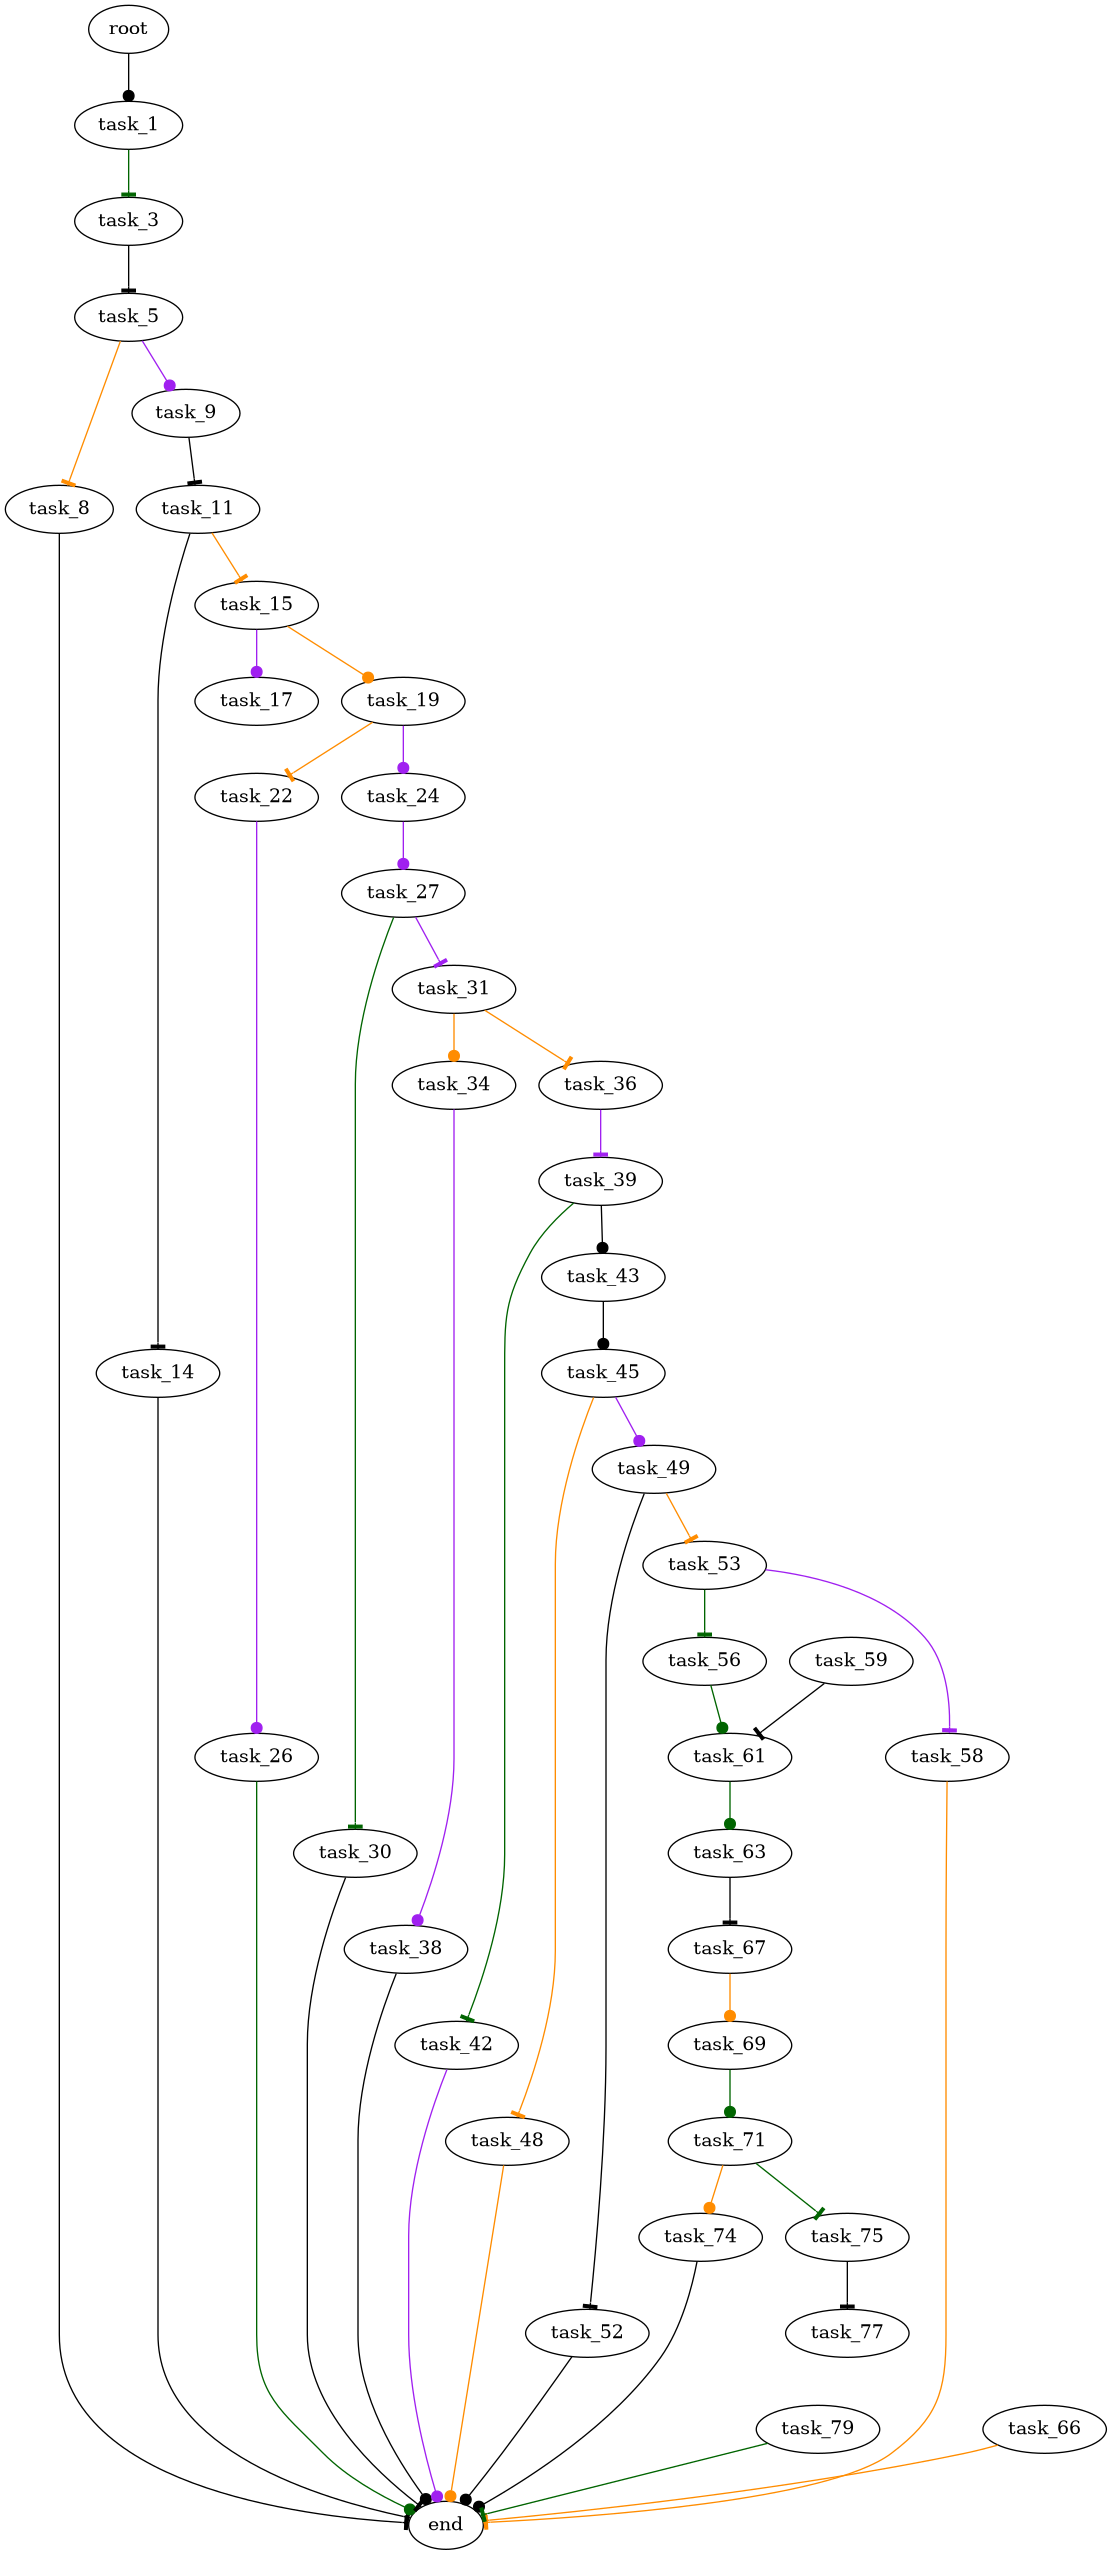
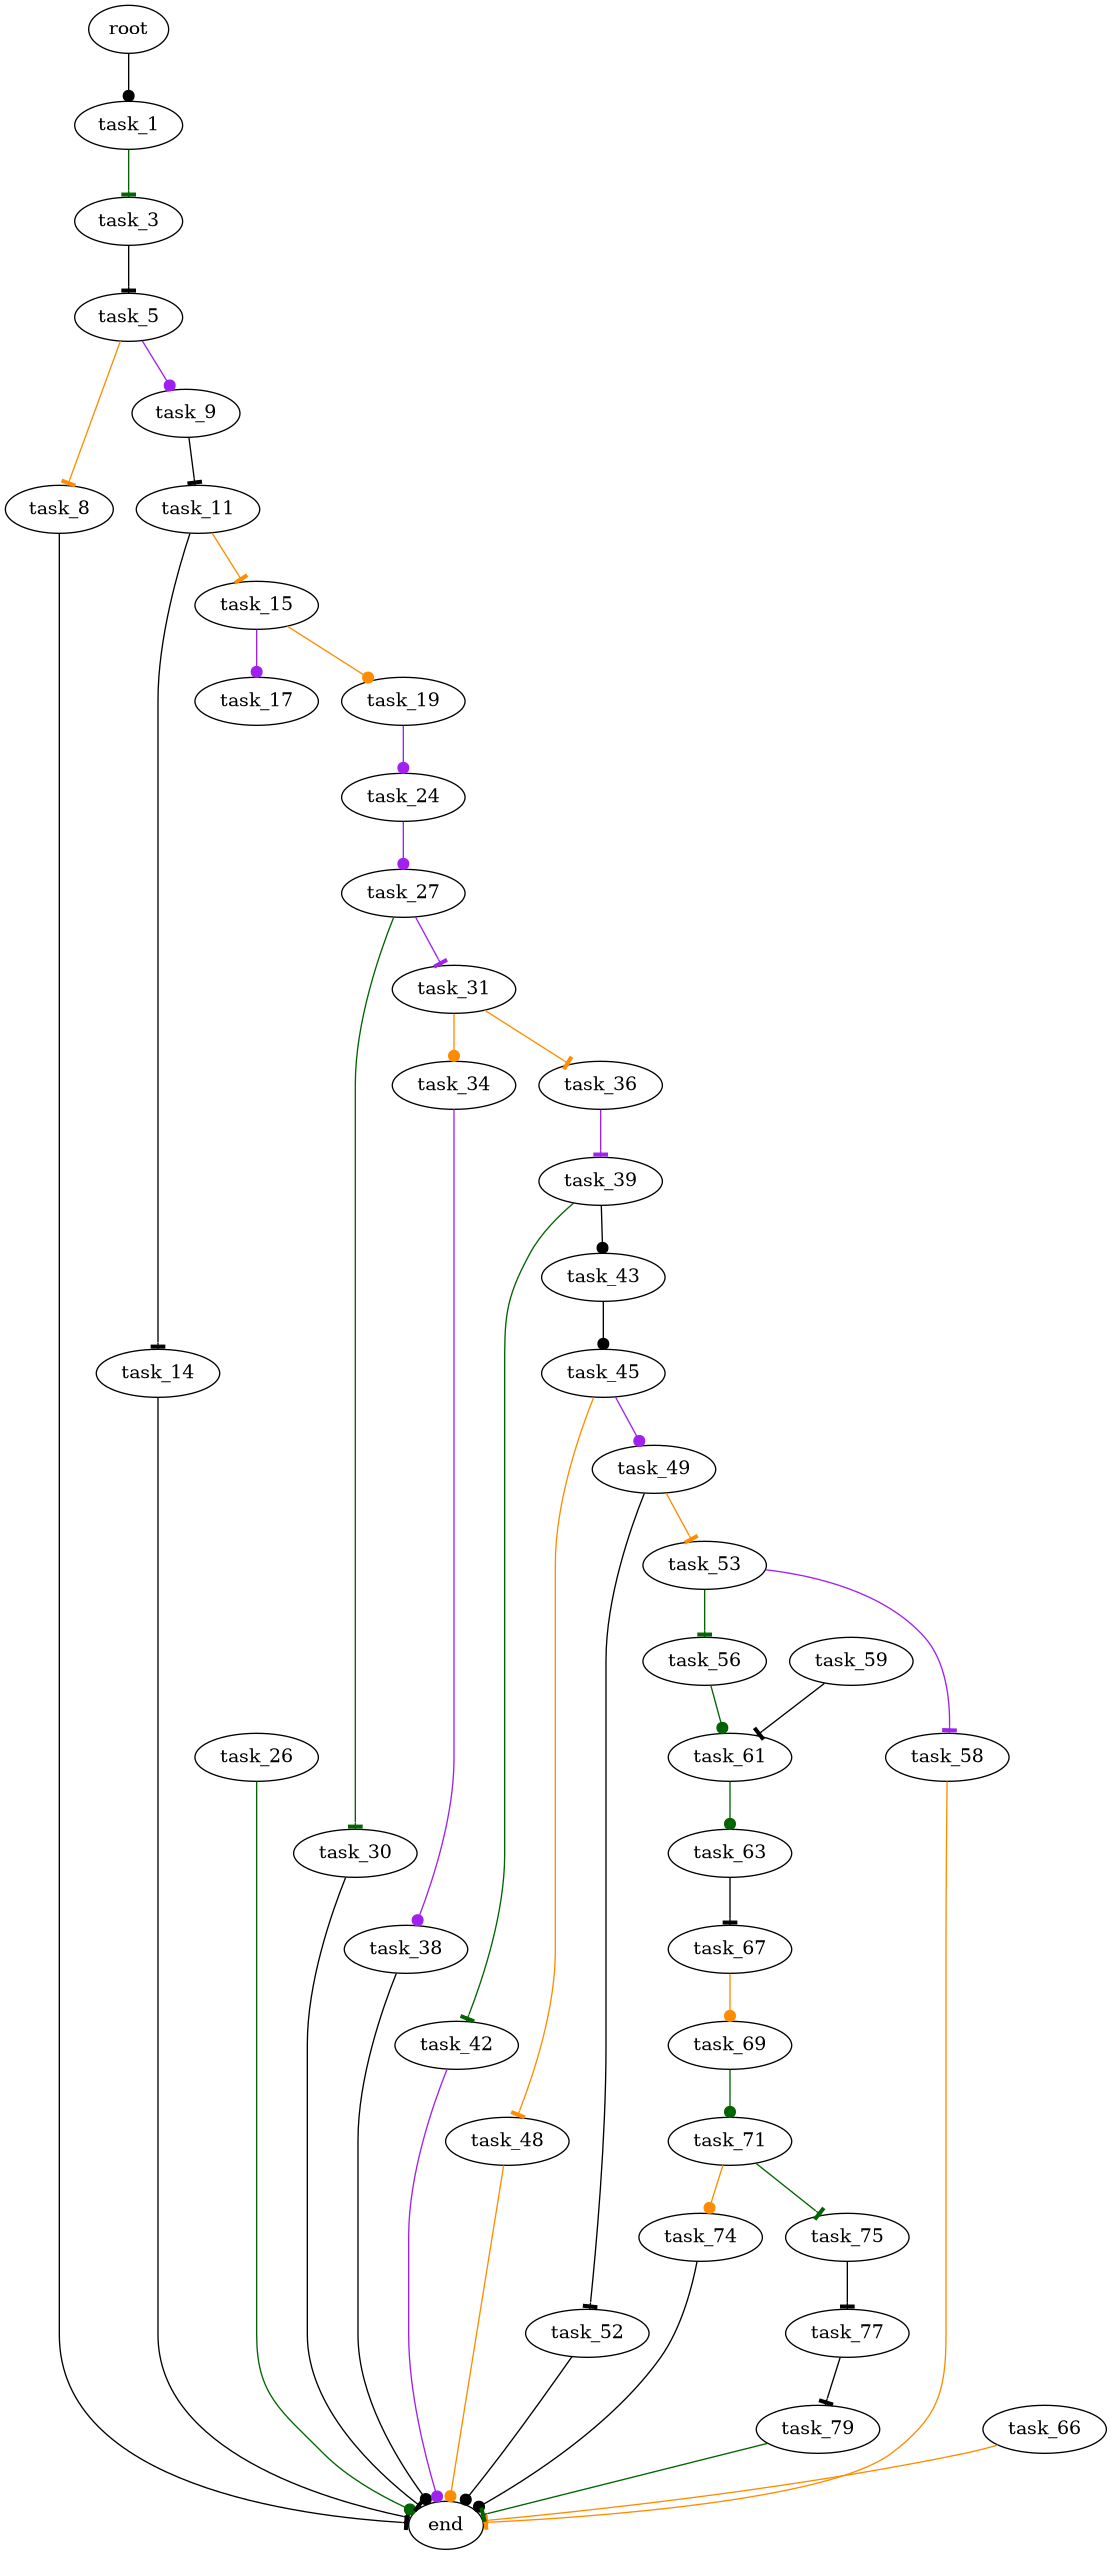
(257, 797) -> none
none -> (834, 2378)
